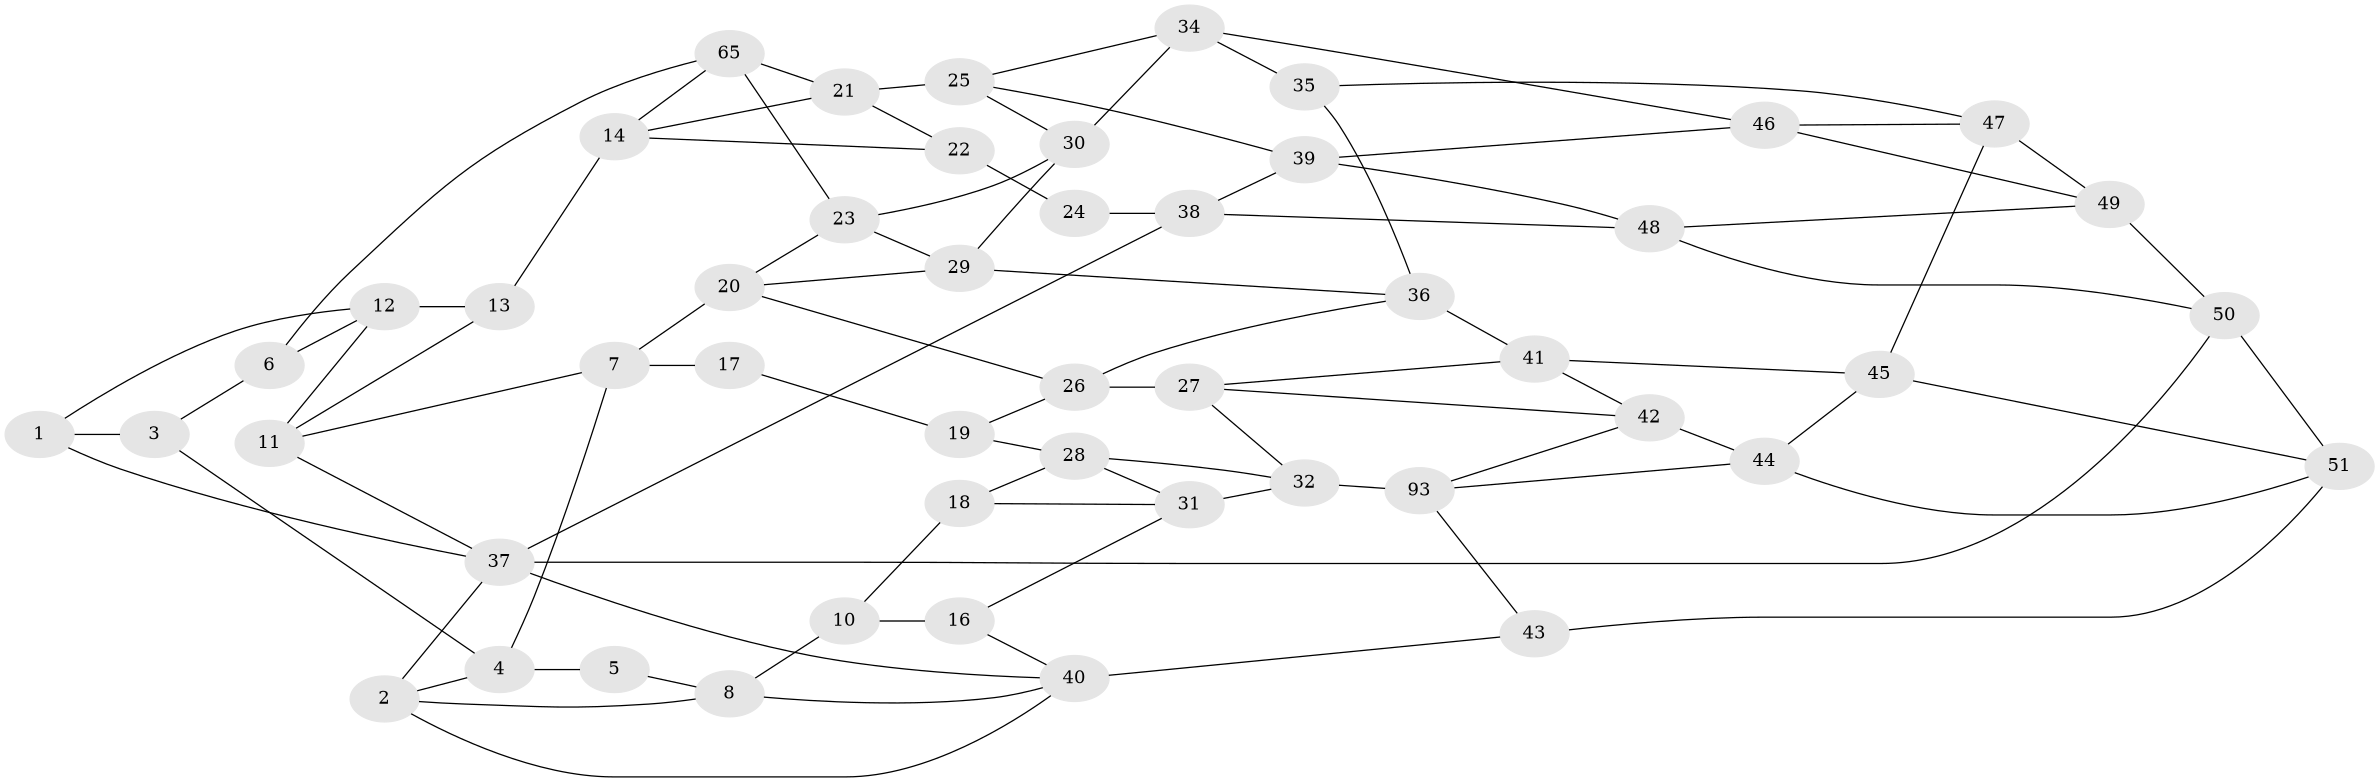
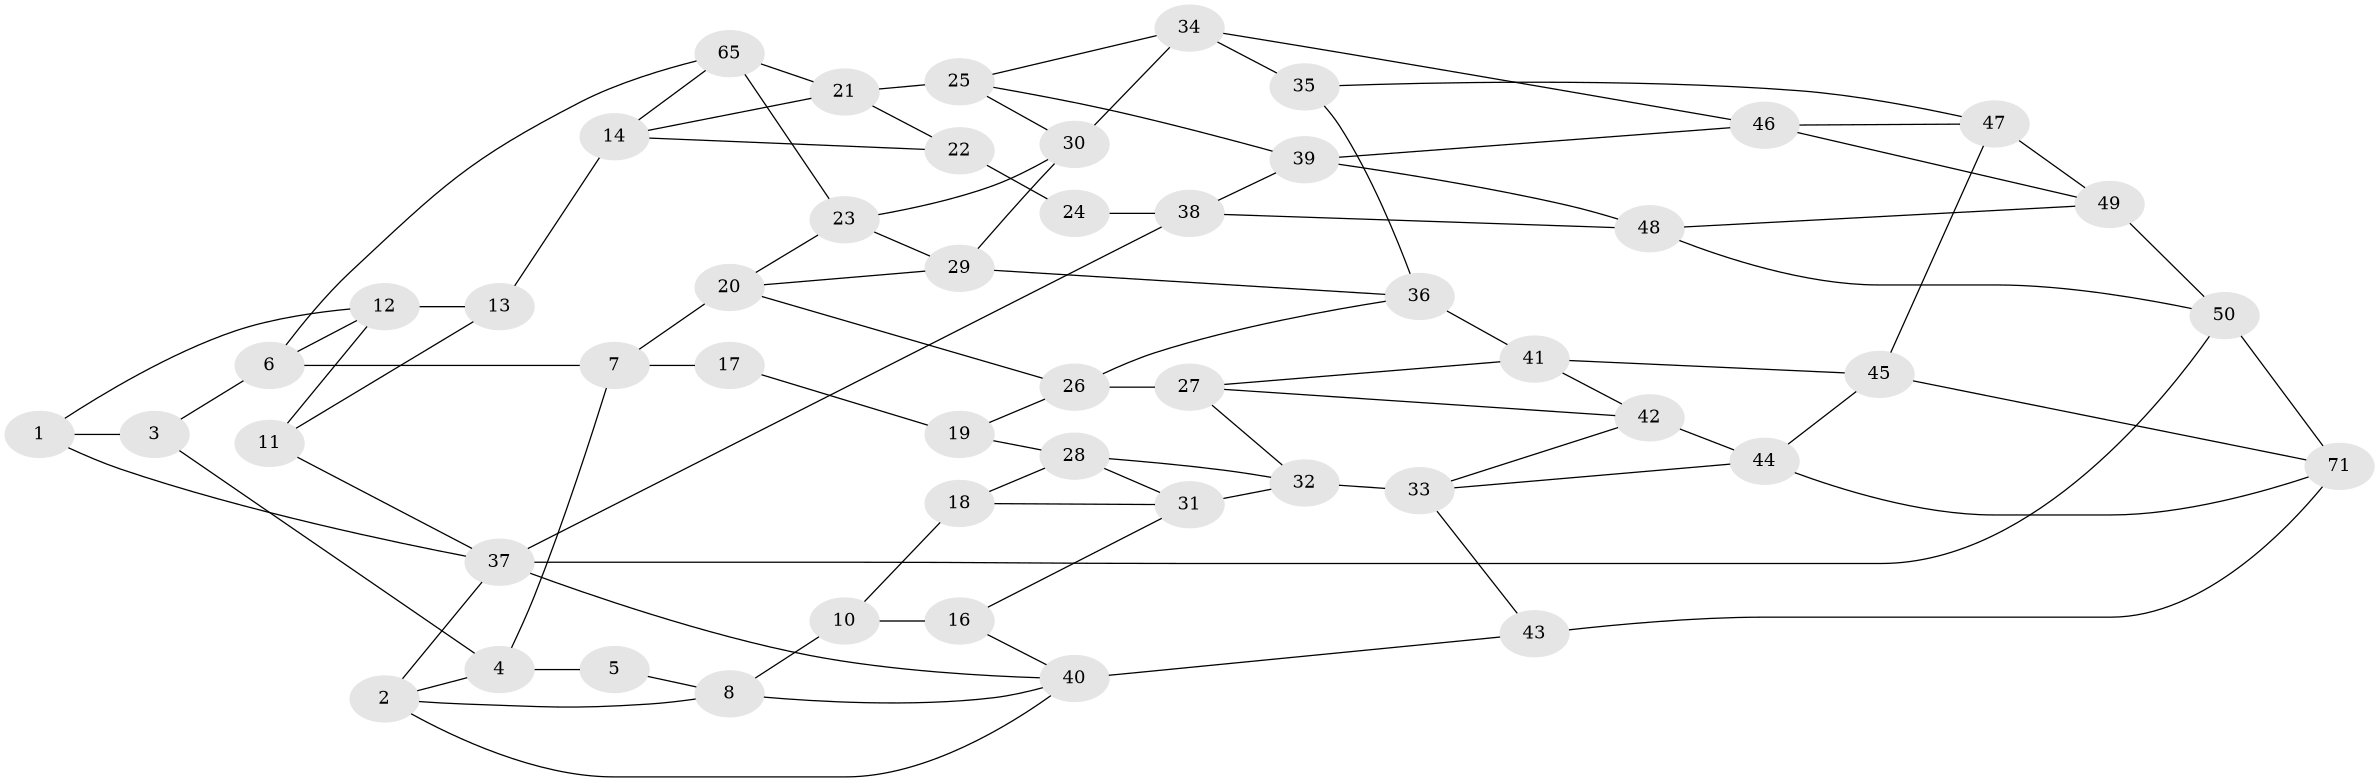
(442, 404) -> (442, 365)
(2340, 466) -> (2340, 466)
(1420, 491) -> (1420, 491)
